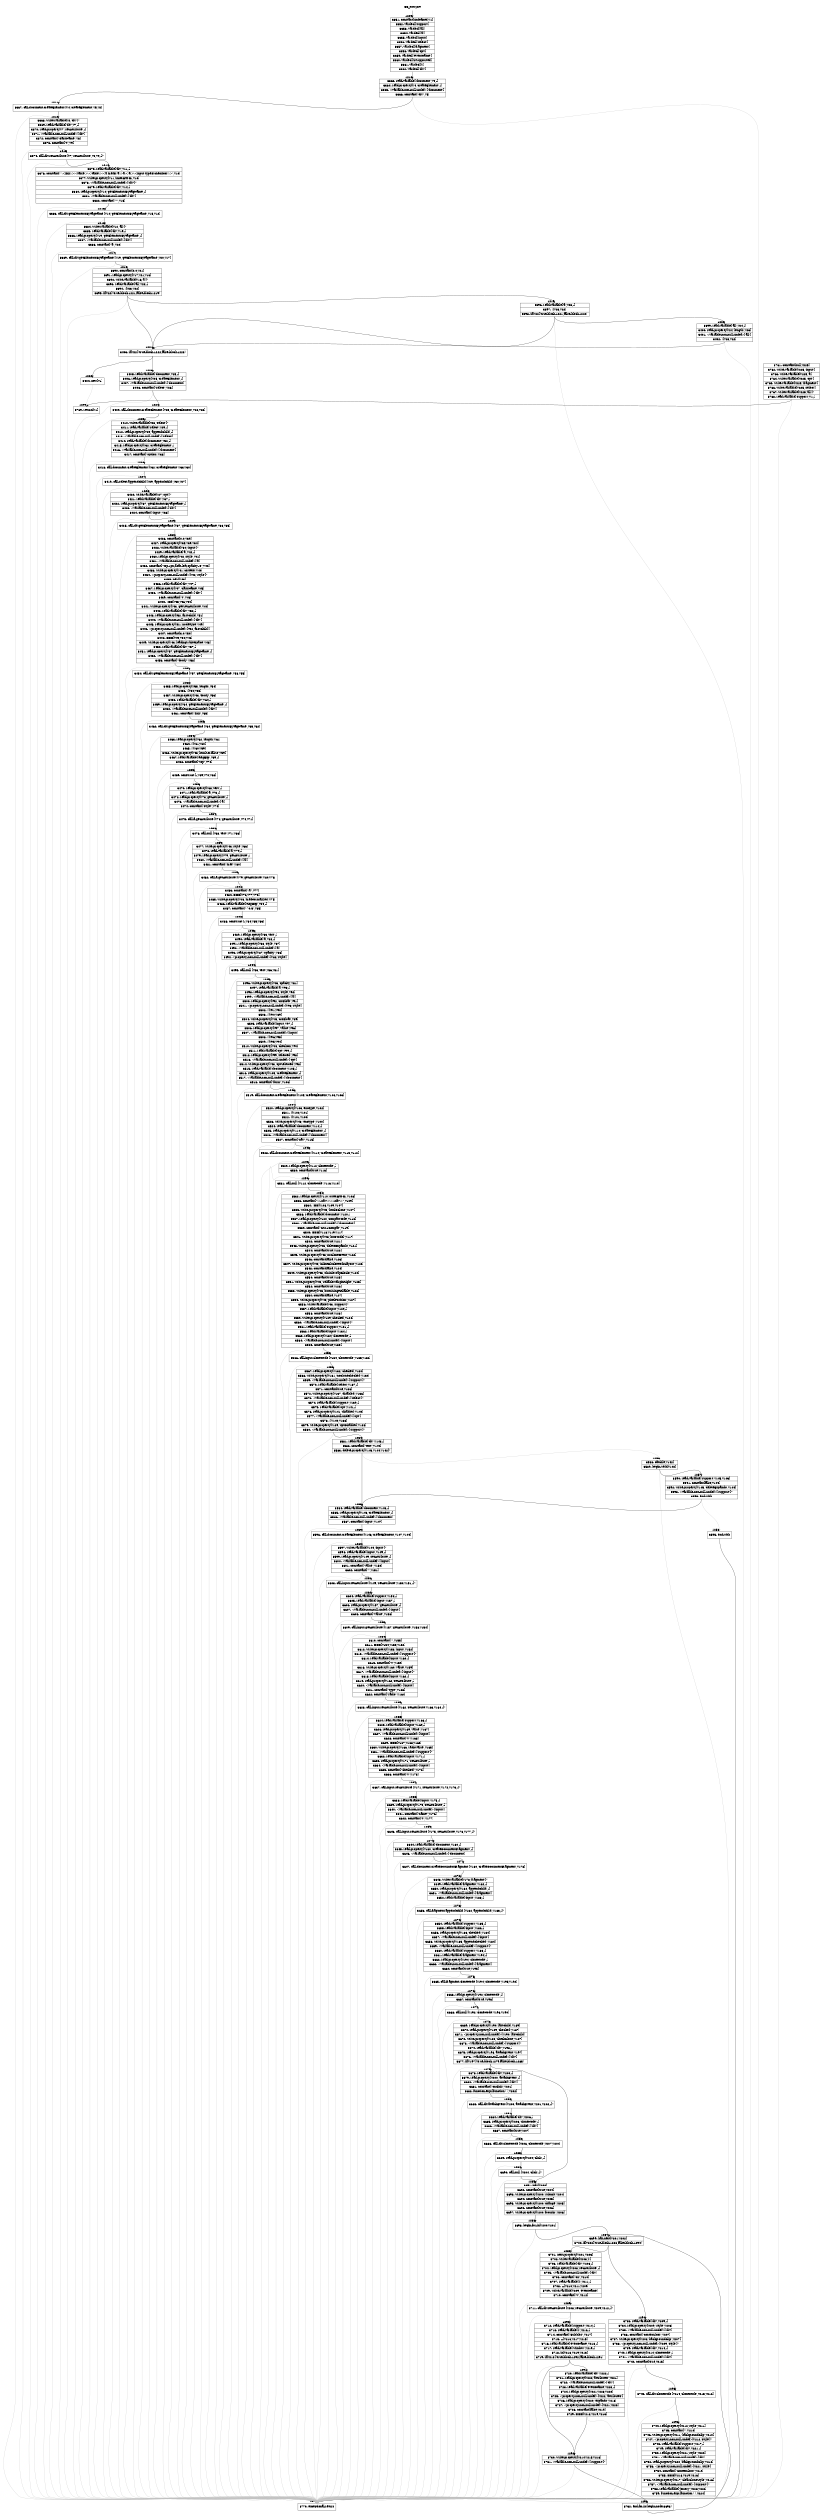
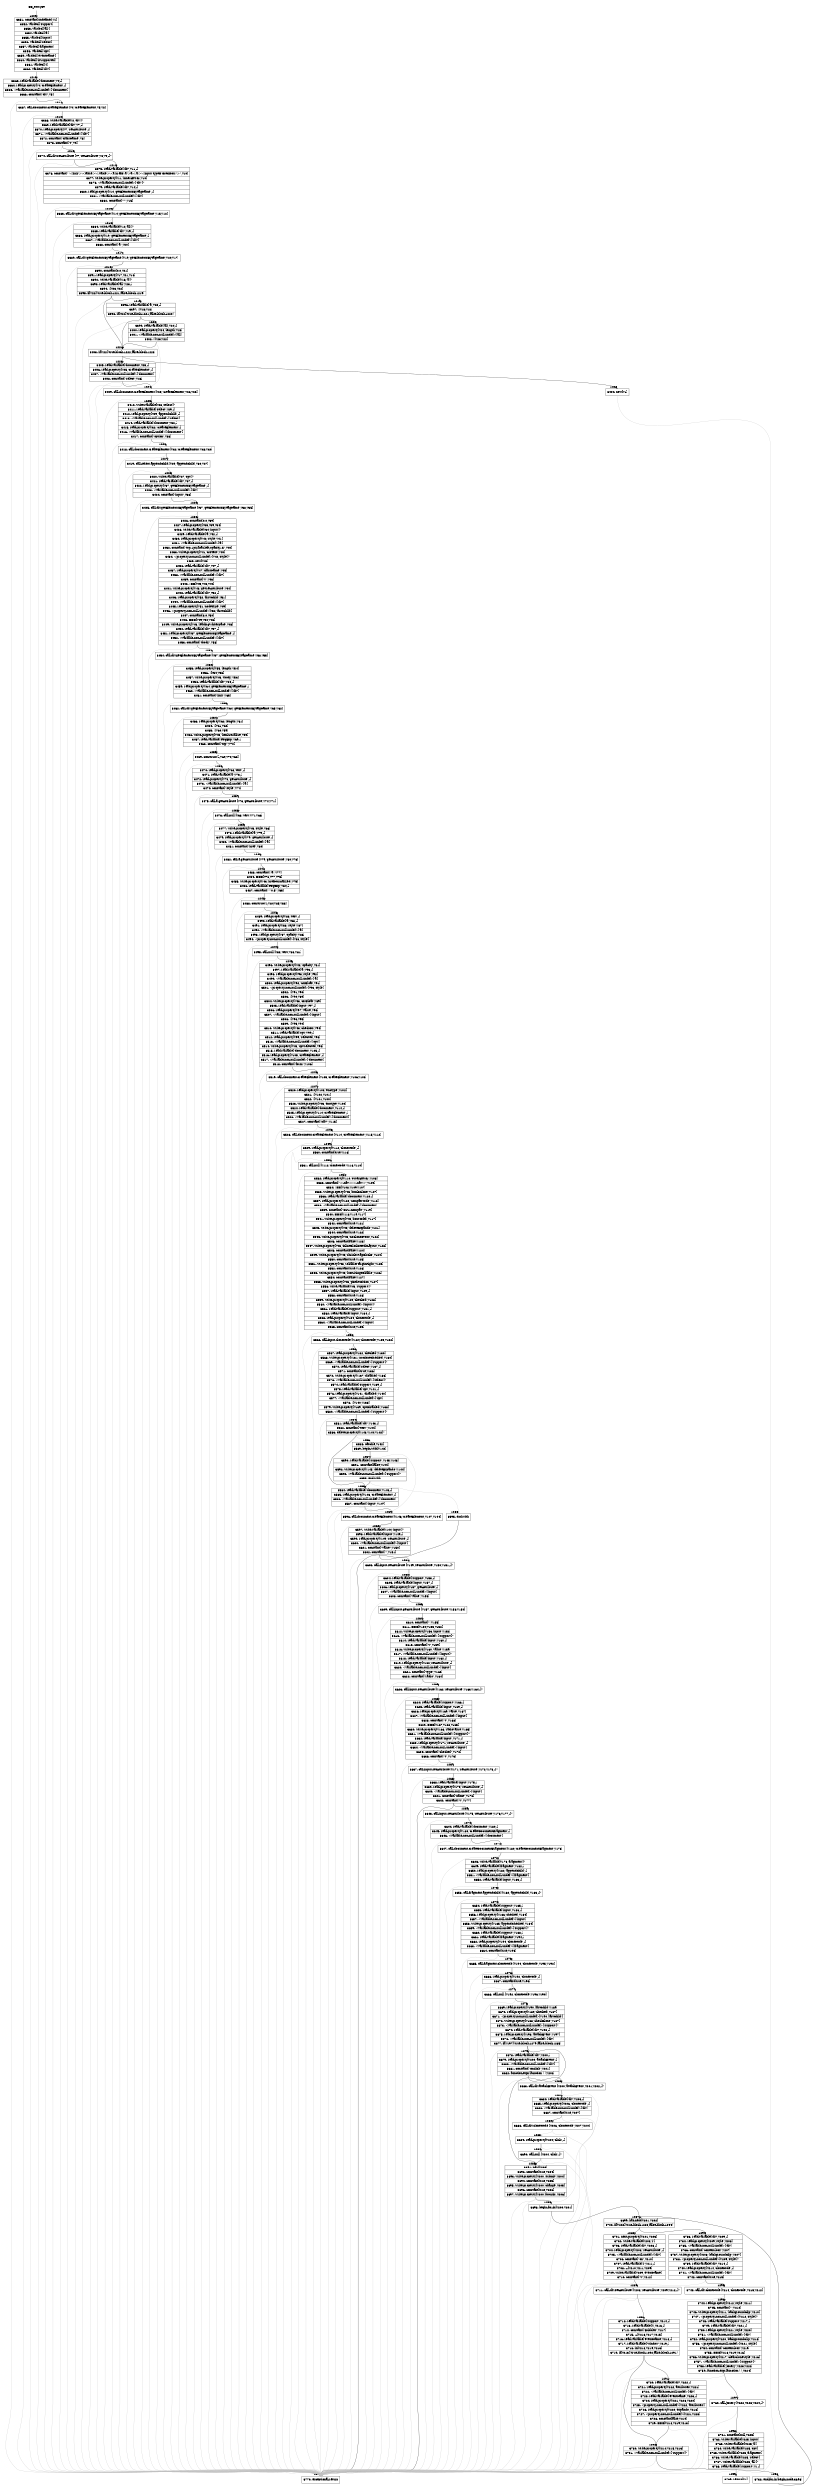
(522, 2150) -> (548, 2133)
(380, 2173) -> (418, 2167)
none -> (738, 2403)
